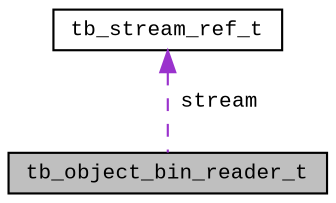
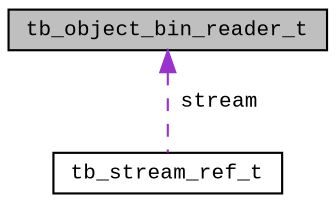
(168, 113) -> (168, 113)
